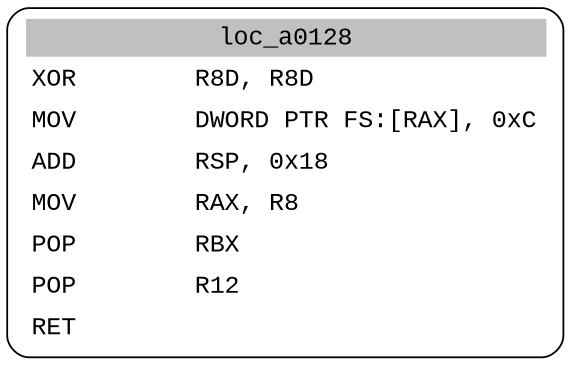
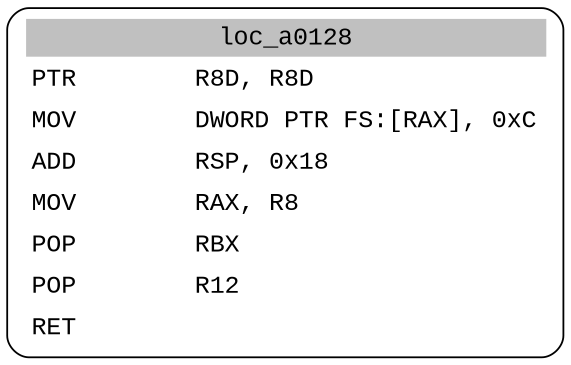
(173, 78) -> (173, 78)
